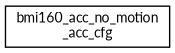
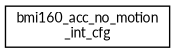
(88, 27) -> (88, 27)
